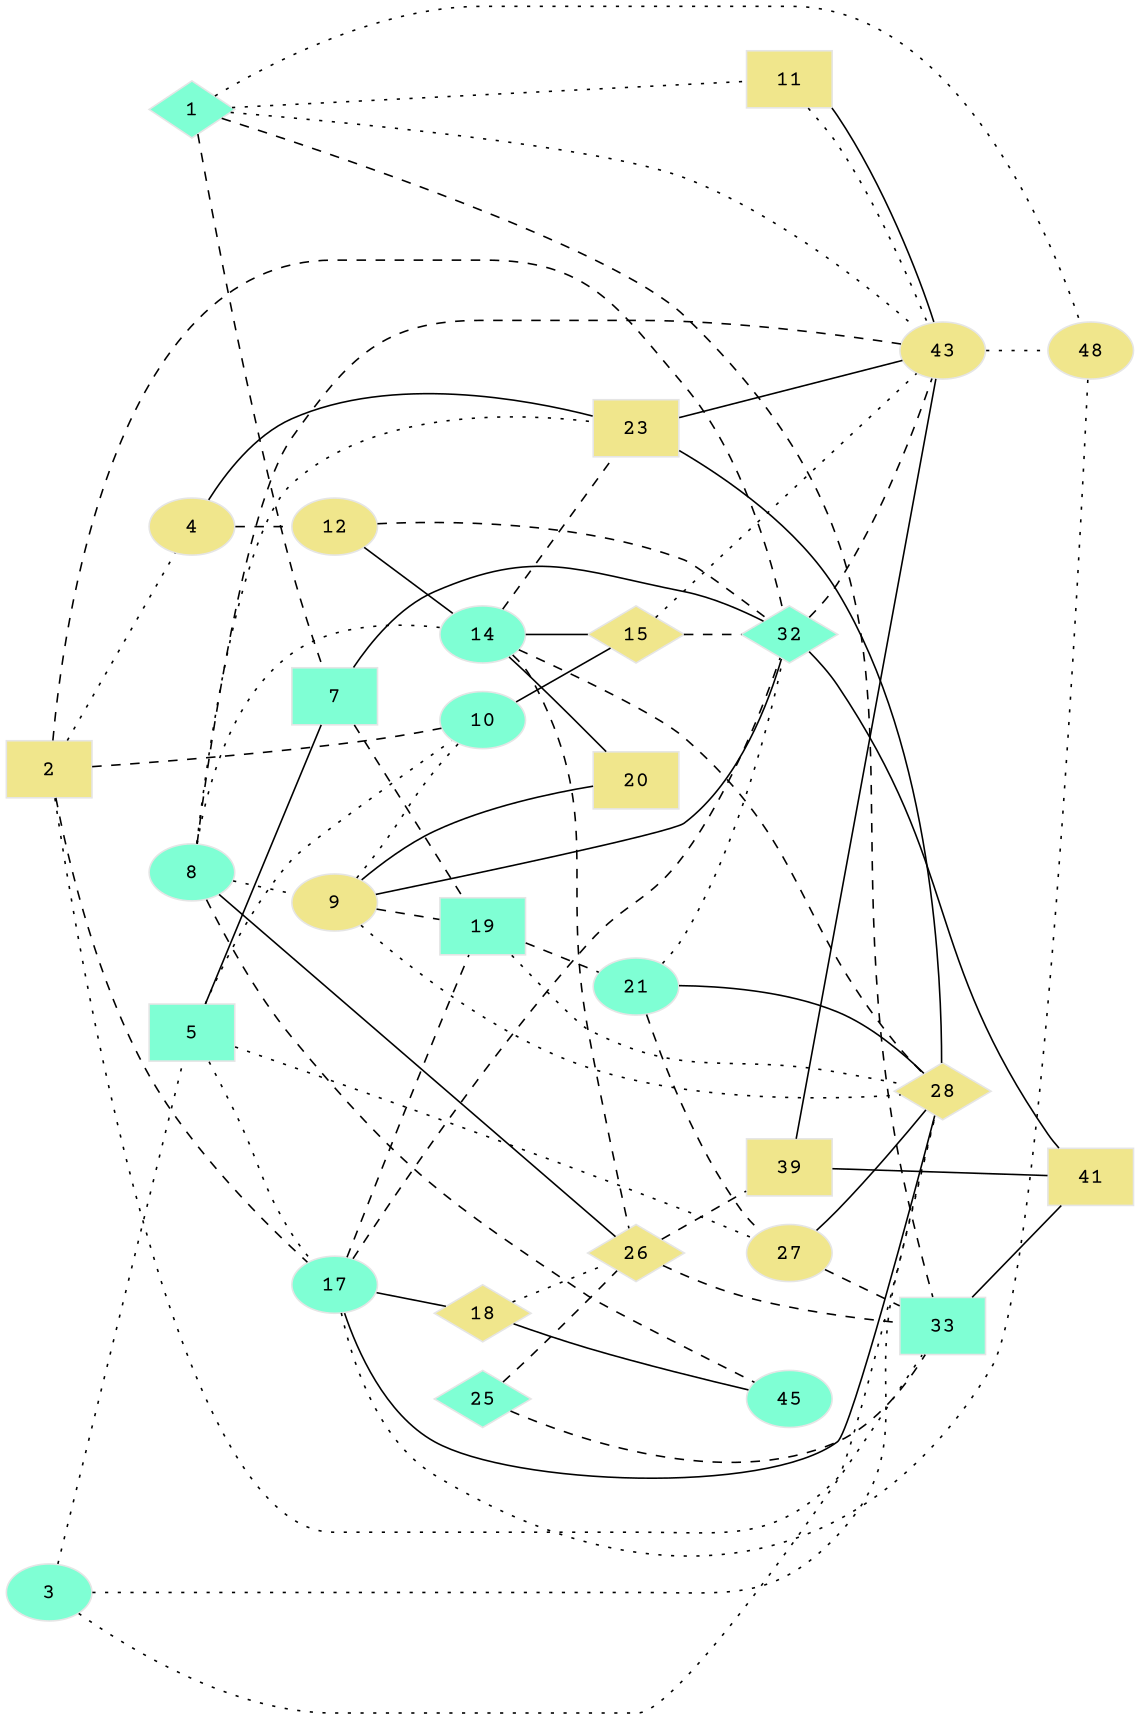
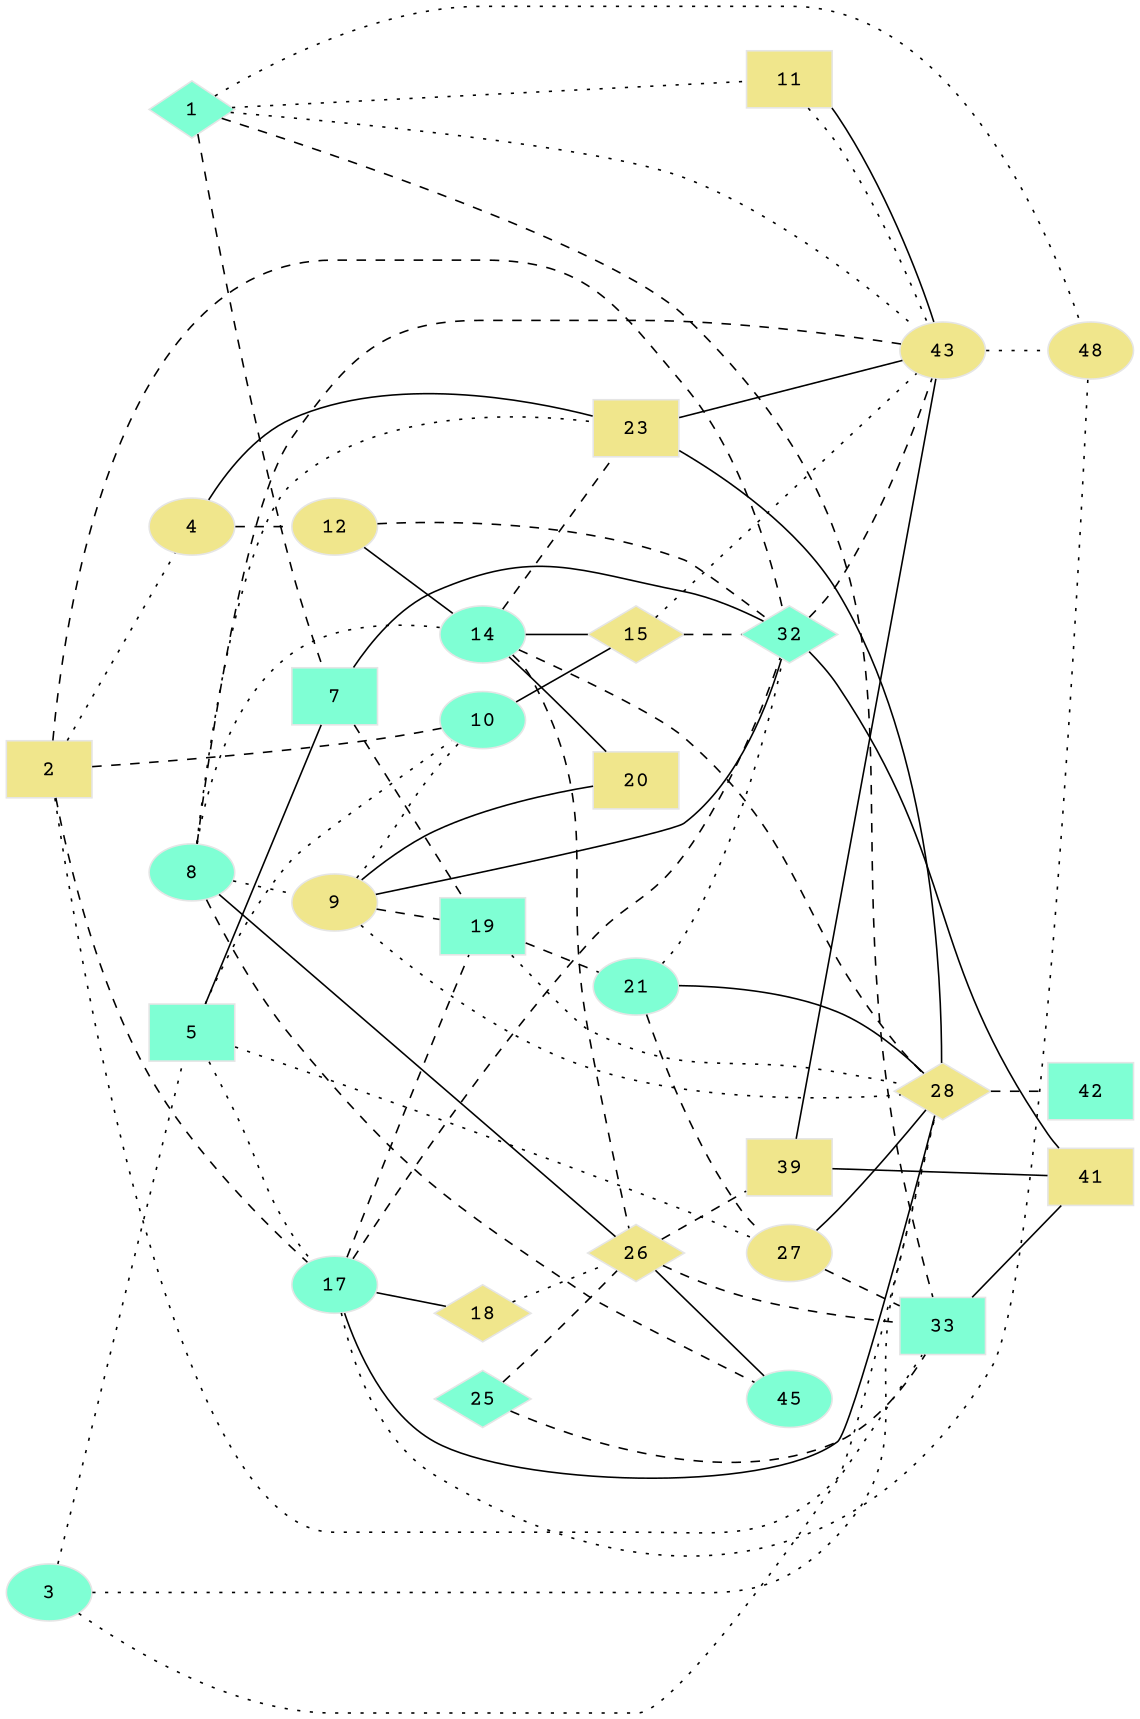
none -> (1091, 1091)
(630, 1360) -> (710, 1323)
